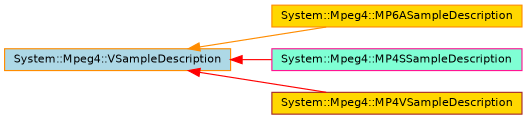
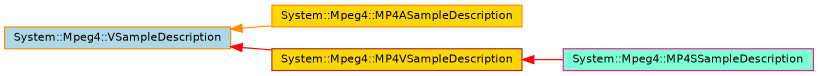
(397, 16) -> (397, 16)
(257, 60) -> (549, 60)
